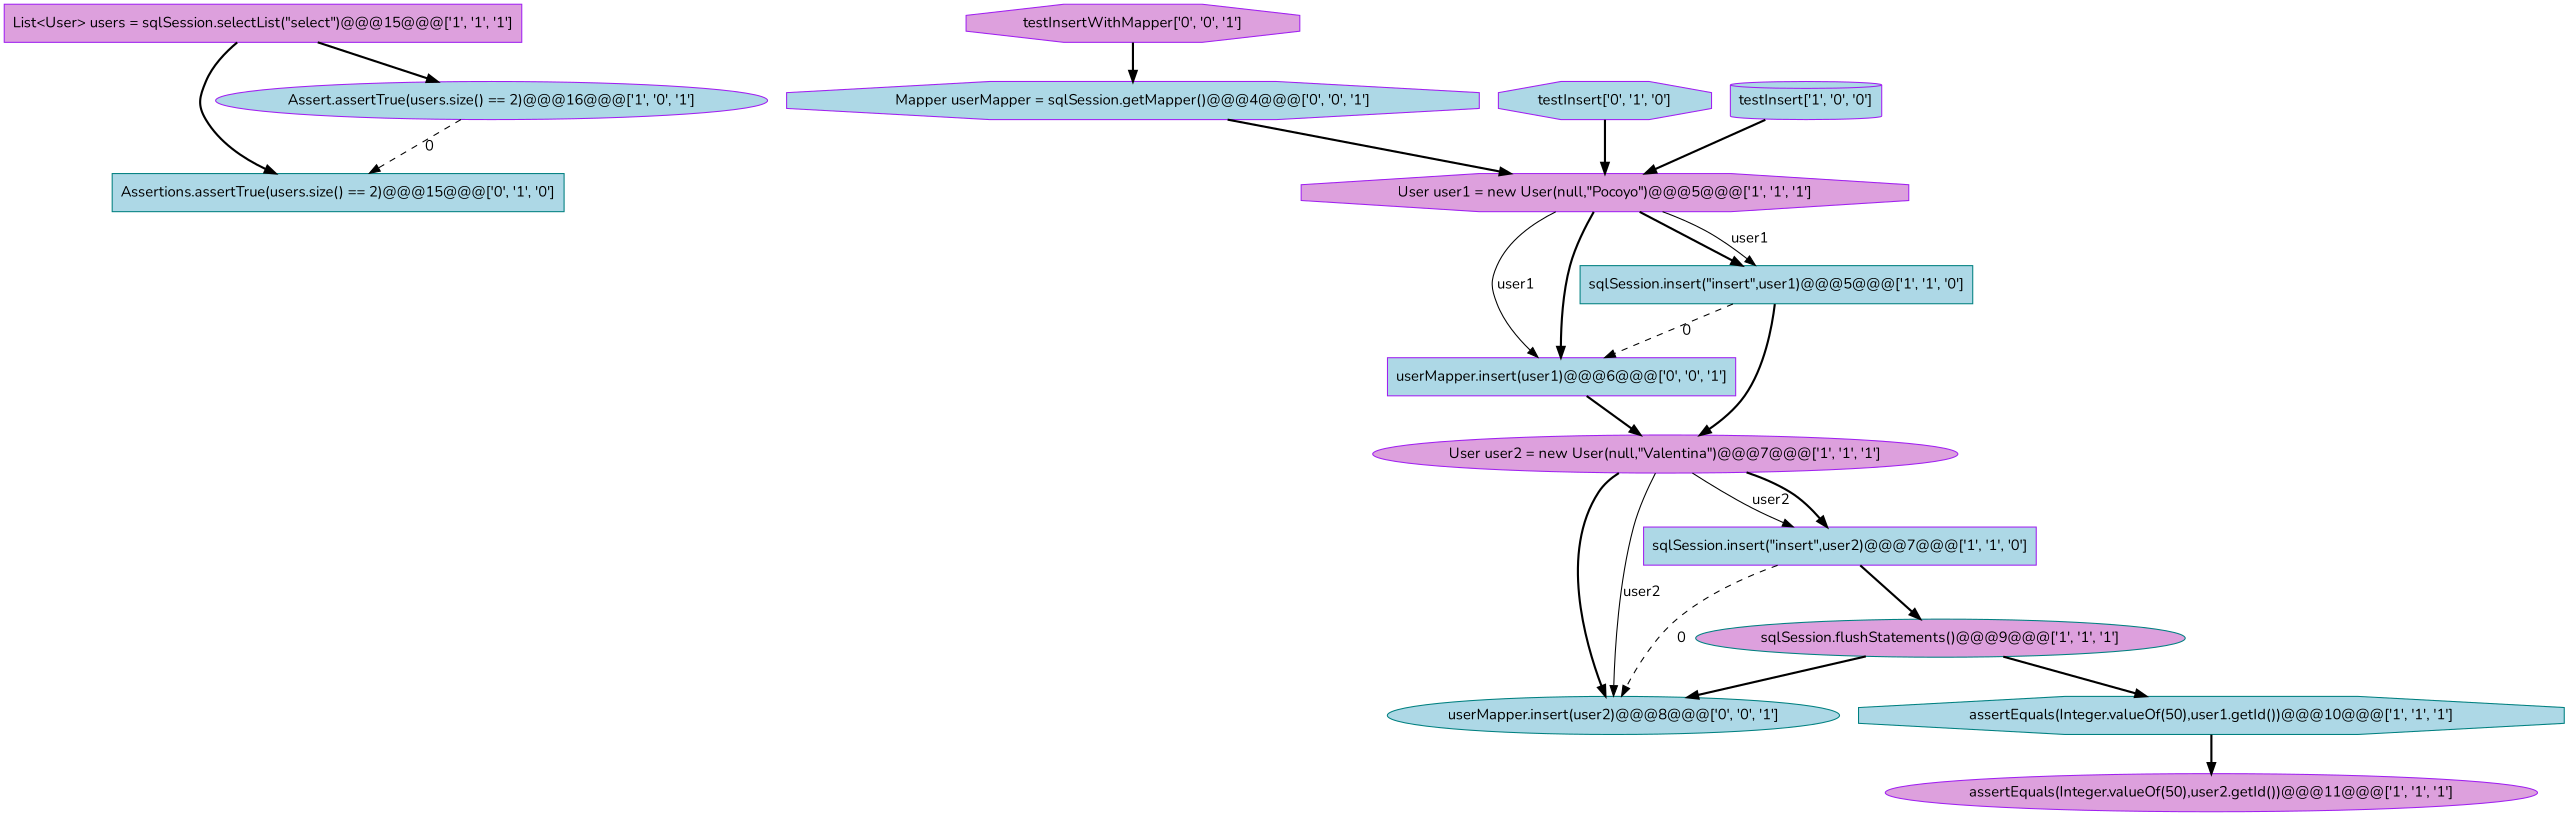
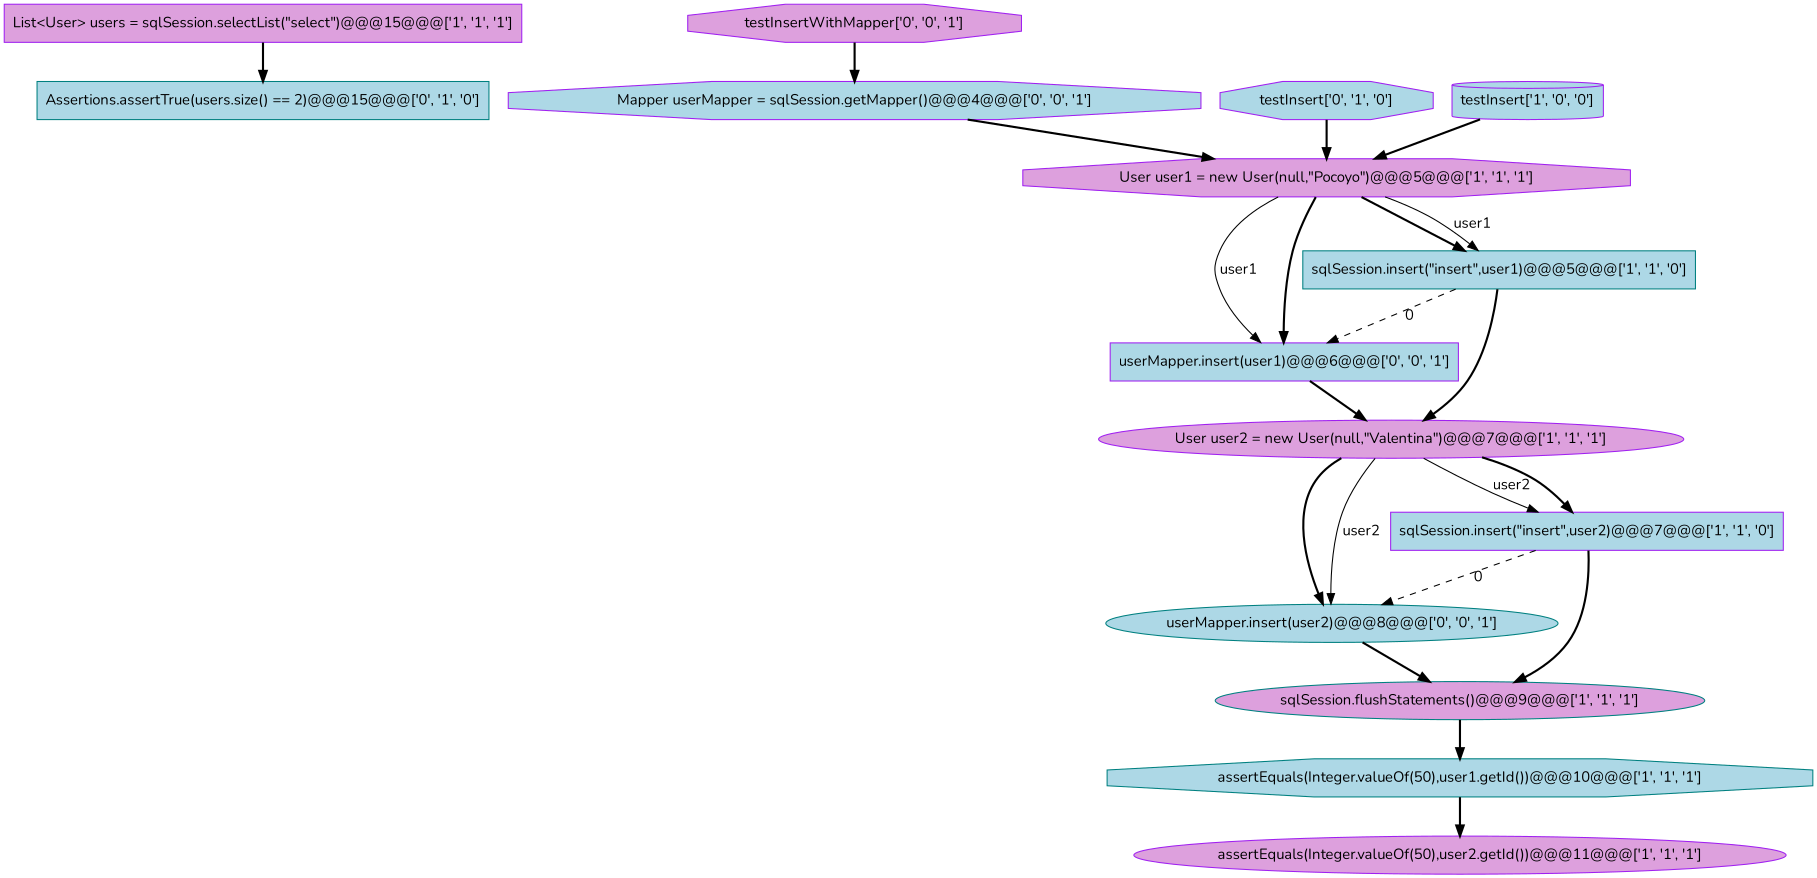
(492, 101) -> none
(1782, 676) -> (1391, 659)
